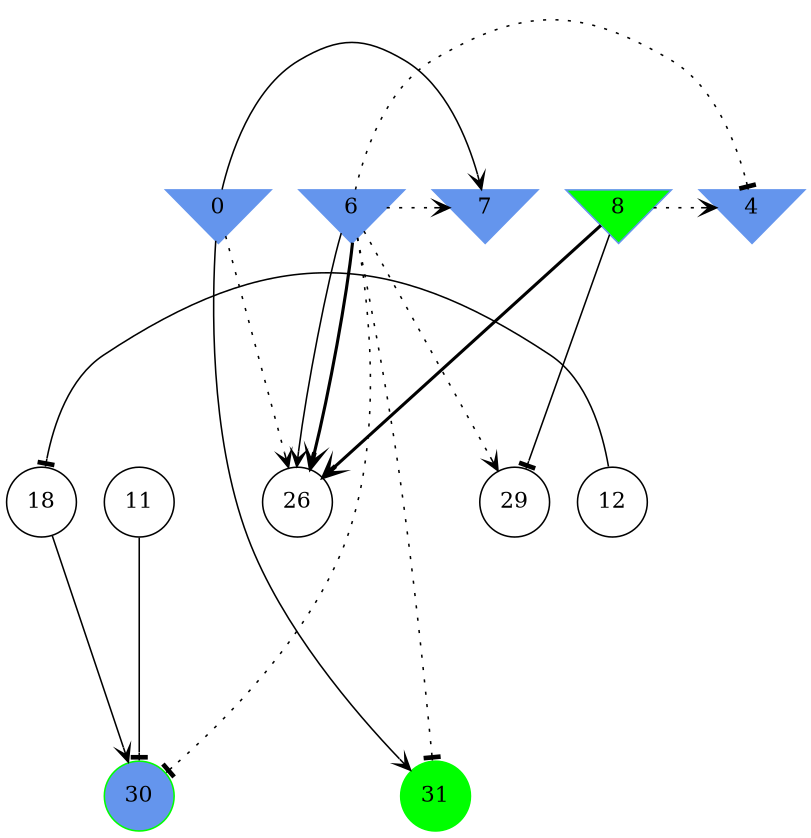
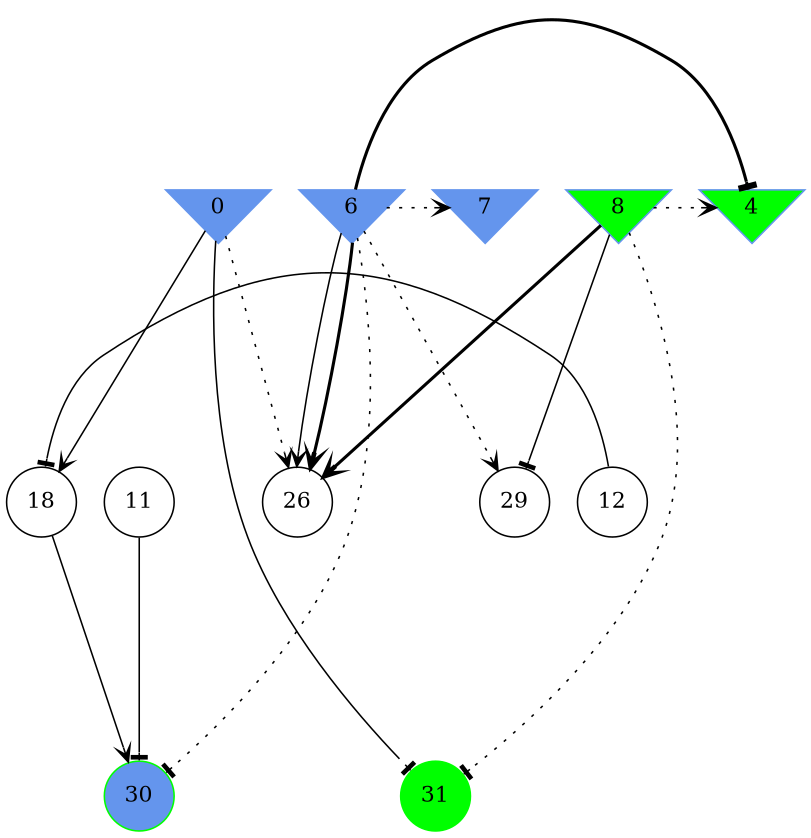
(548, 20) -> (548, 20)
(344, 43) -> (133, 350)
(752, 208) -> (752, 208)
(402, 494) -> (663, 533)
(243, 523) -> (243, 523)
